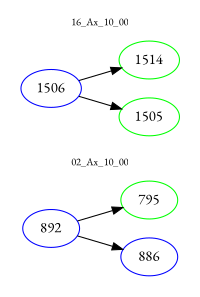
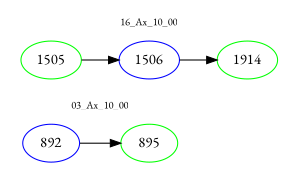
(149, 60) -> (247, 60)
(95, 101) -> (95, 60)
(100, 163) -> (100, 106)
(149, 200) -> (149, 143)
(149, 257) -> none
